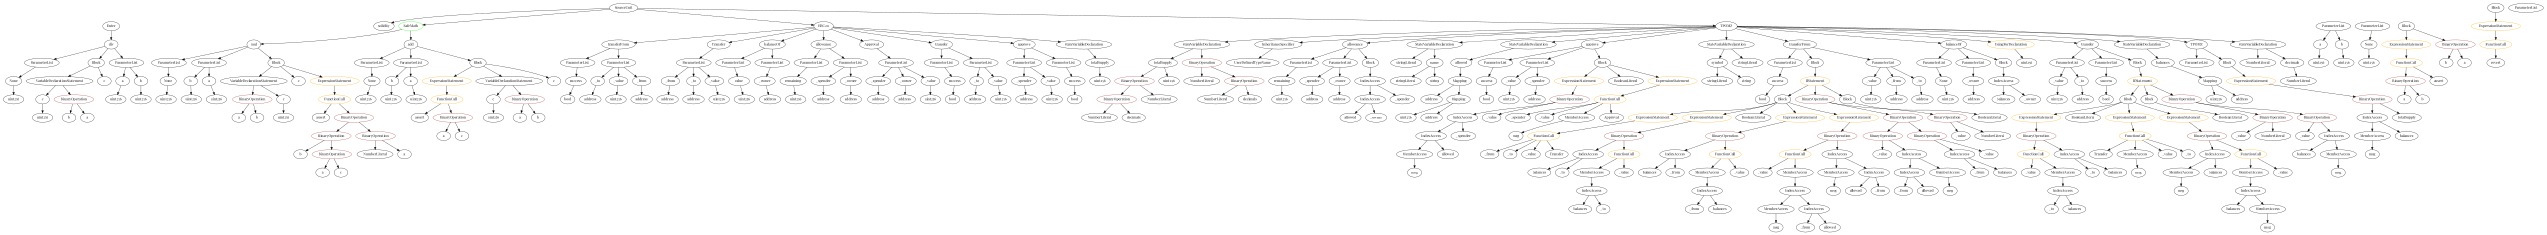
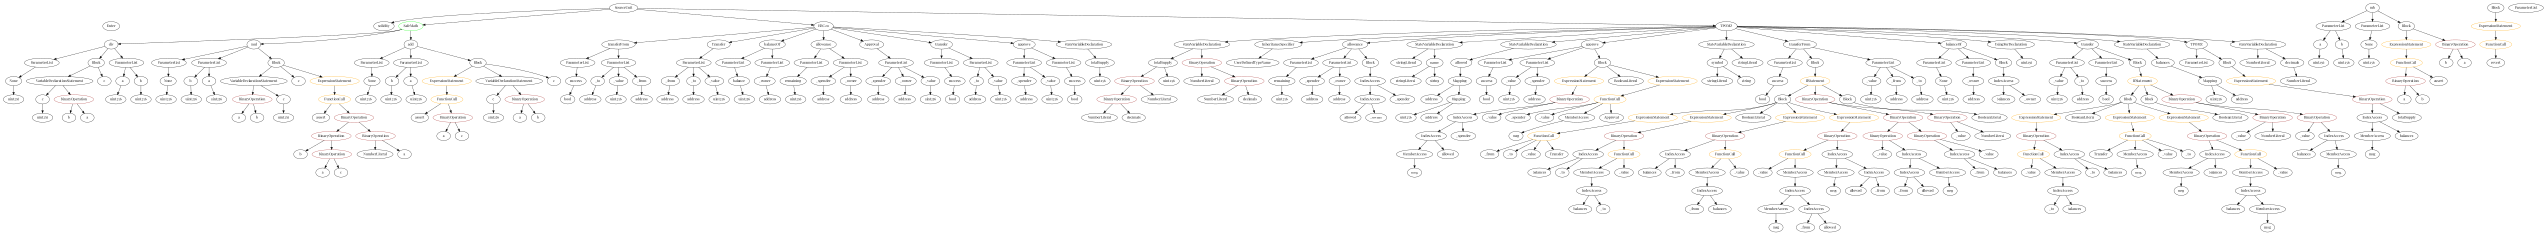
none -> (2373, 8)
(111, 34) -> (262, 39)
(2011, 44) -> (2011, 44)
(739, 81) -> (739, 81)
